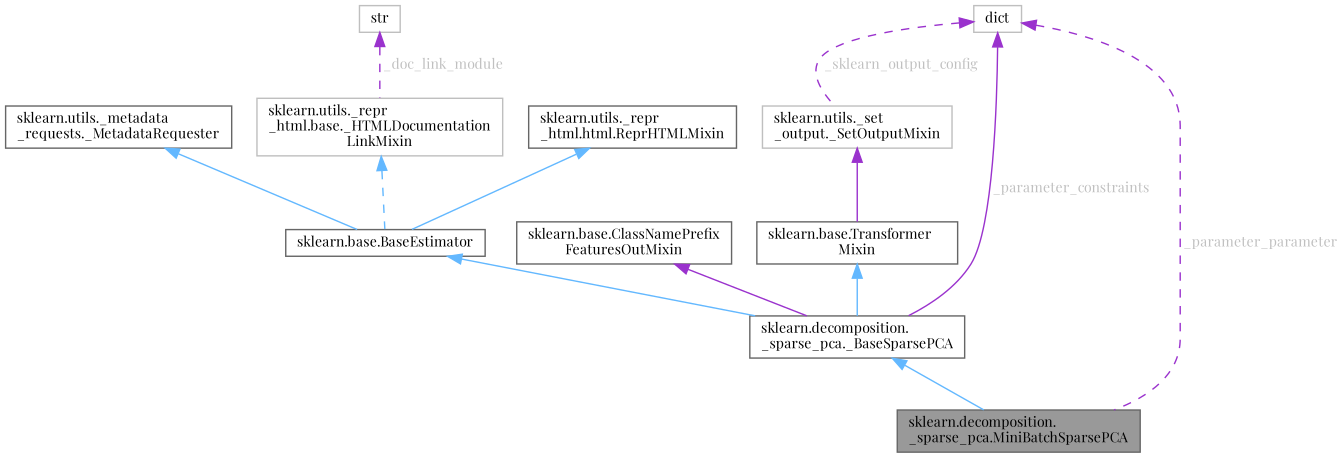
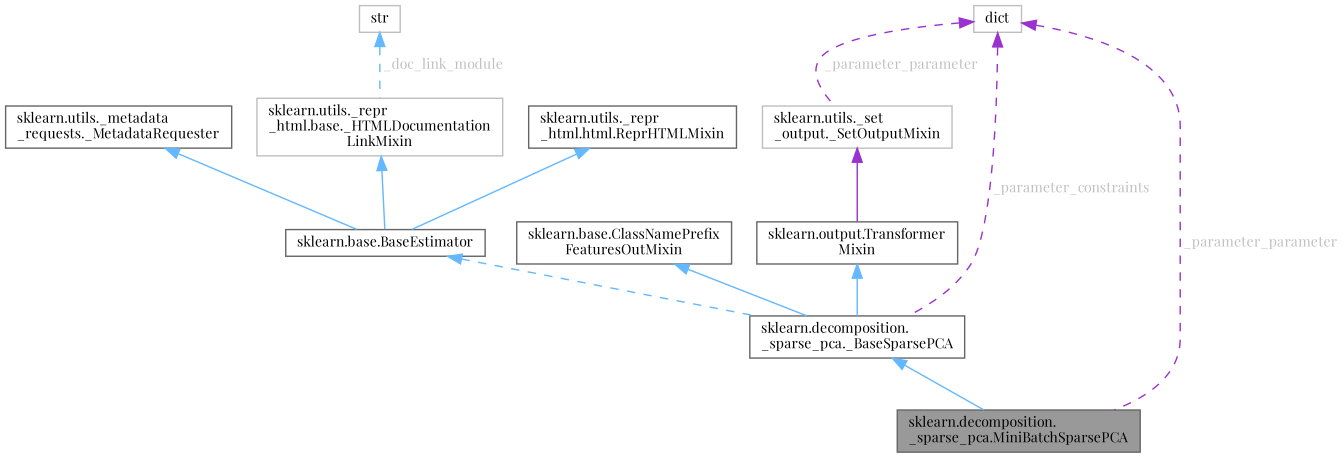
(899, 65) -> (899, 65)
(380, 72) -> (380, 72)
(989, 198) -> (989, 198)
(383, 200) -> (383, 200)
(857, 243) -> (857, 243)
(608, 287) -> (608, 287)
(747, 293) -> (747, 293)
